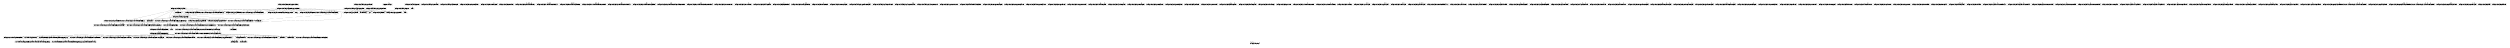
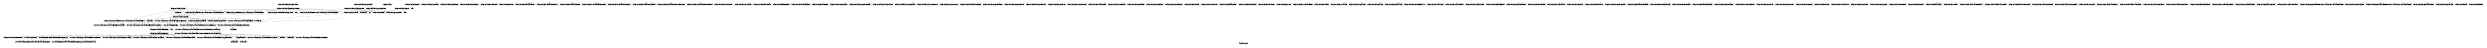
(1304, 5) -> none
